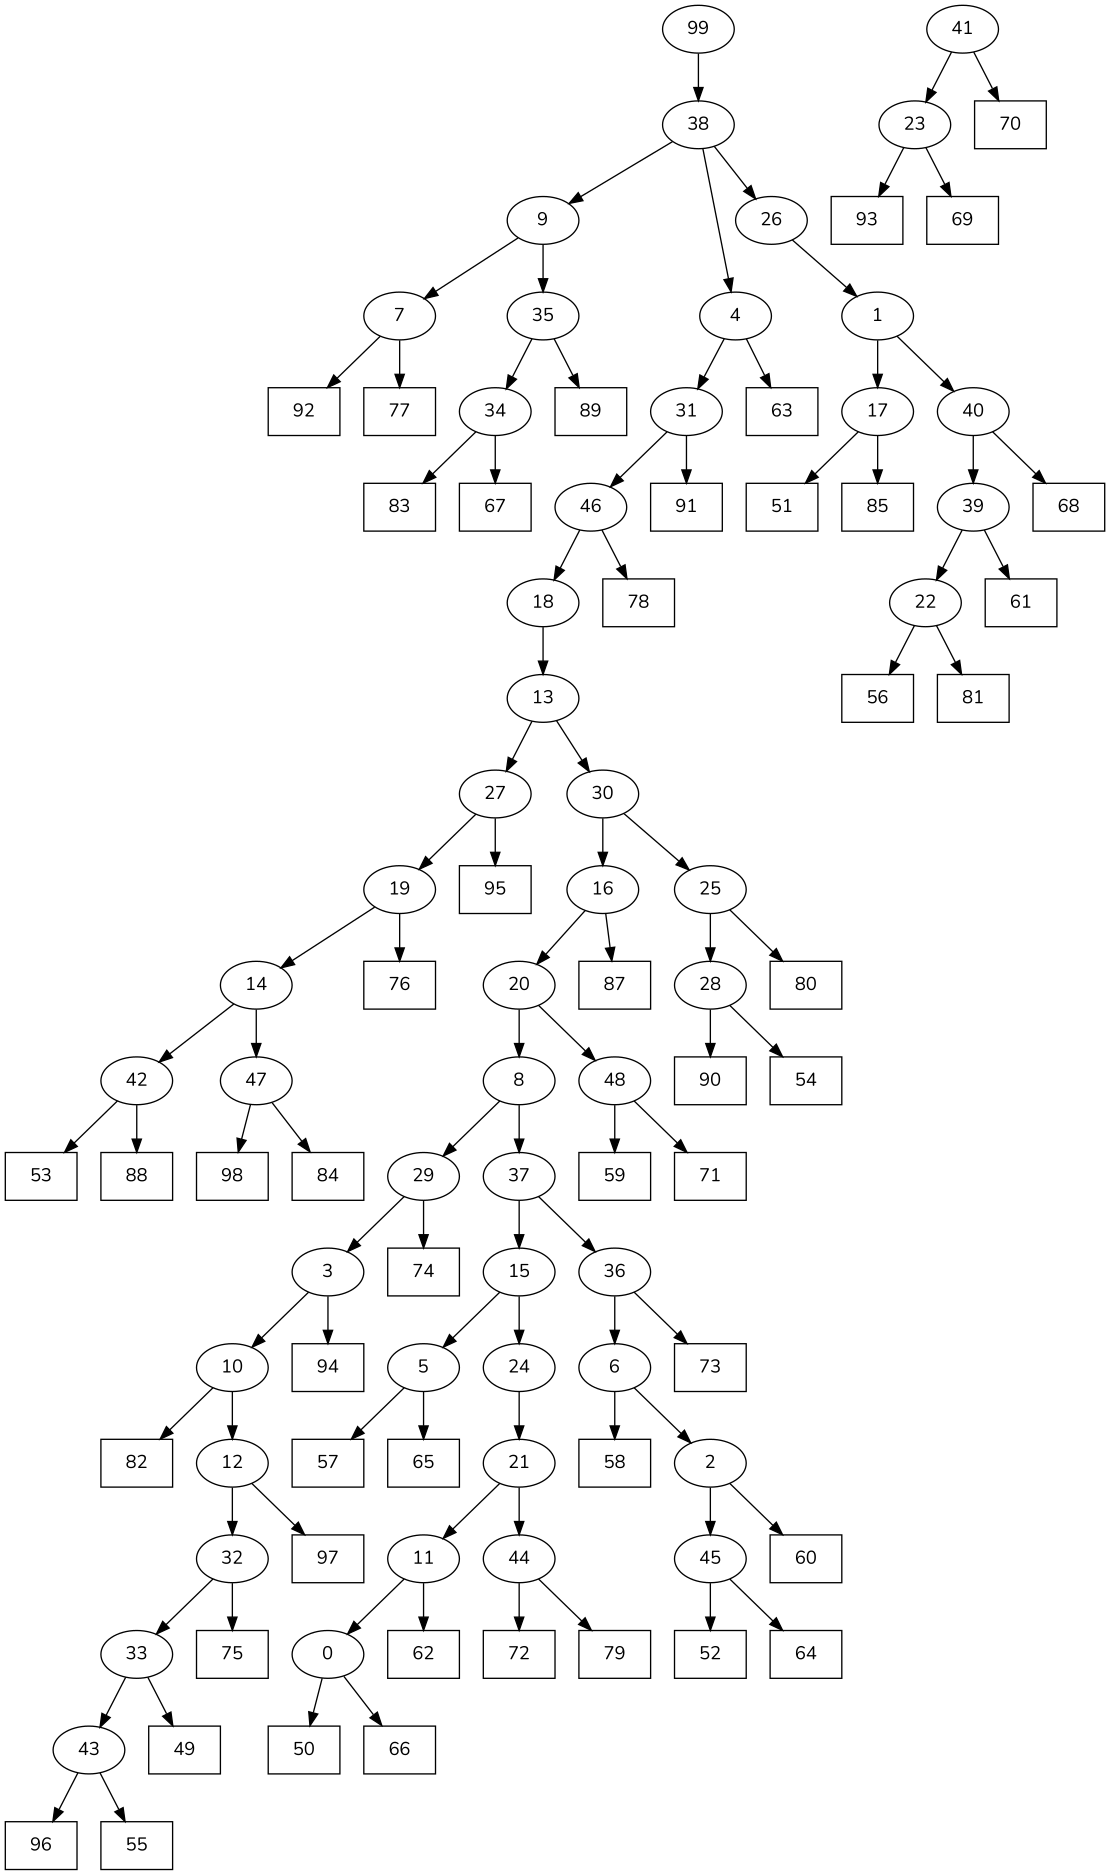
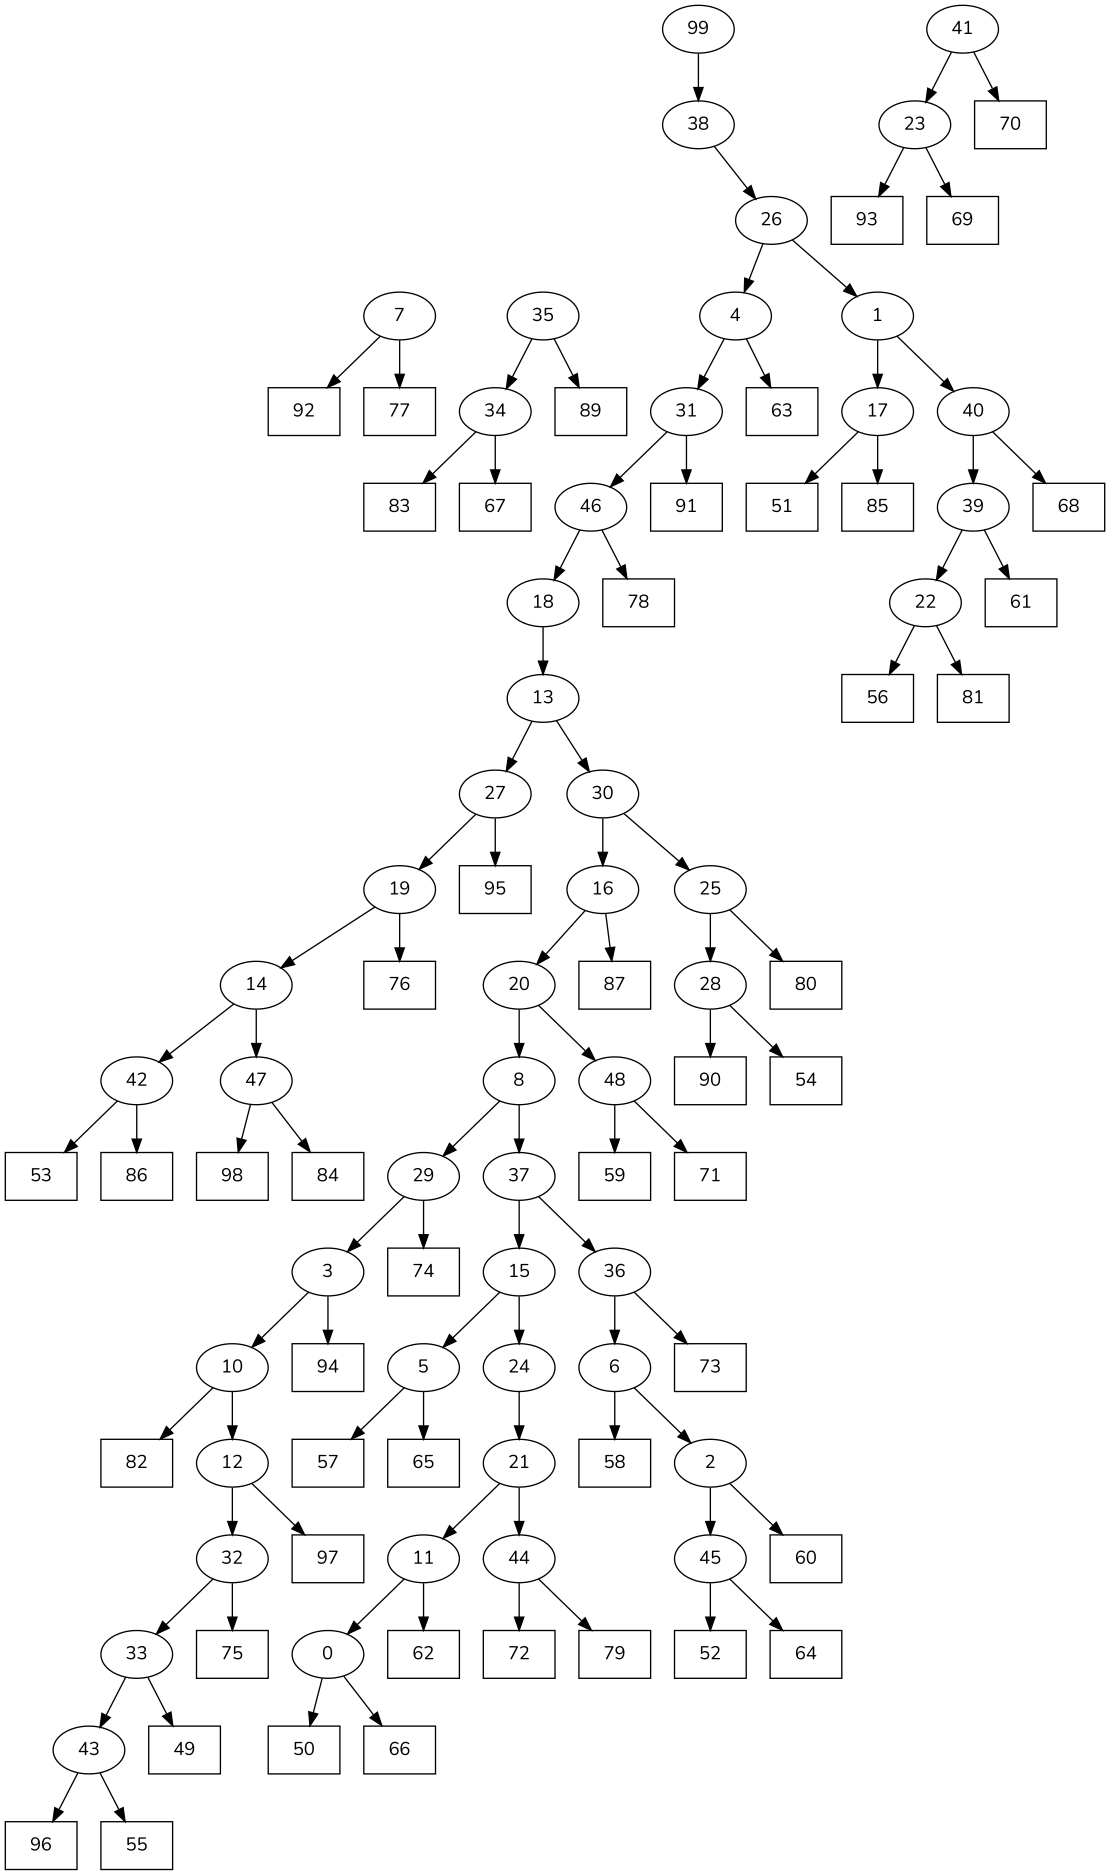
(716, 214) -> (756, 262)
(543, 220) -> none
(137, 1176) -> (137, 1176)
